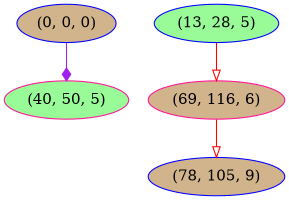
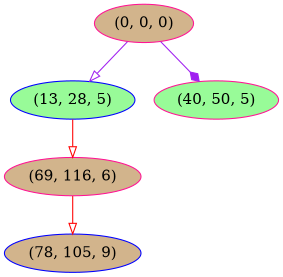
(66, 23) -> (144, 23)
none -> (112, 58)
